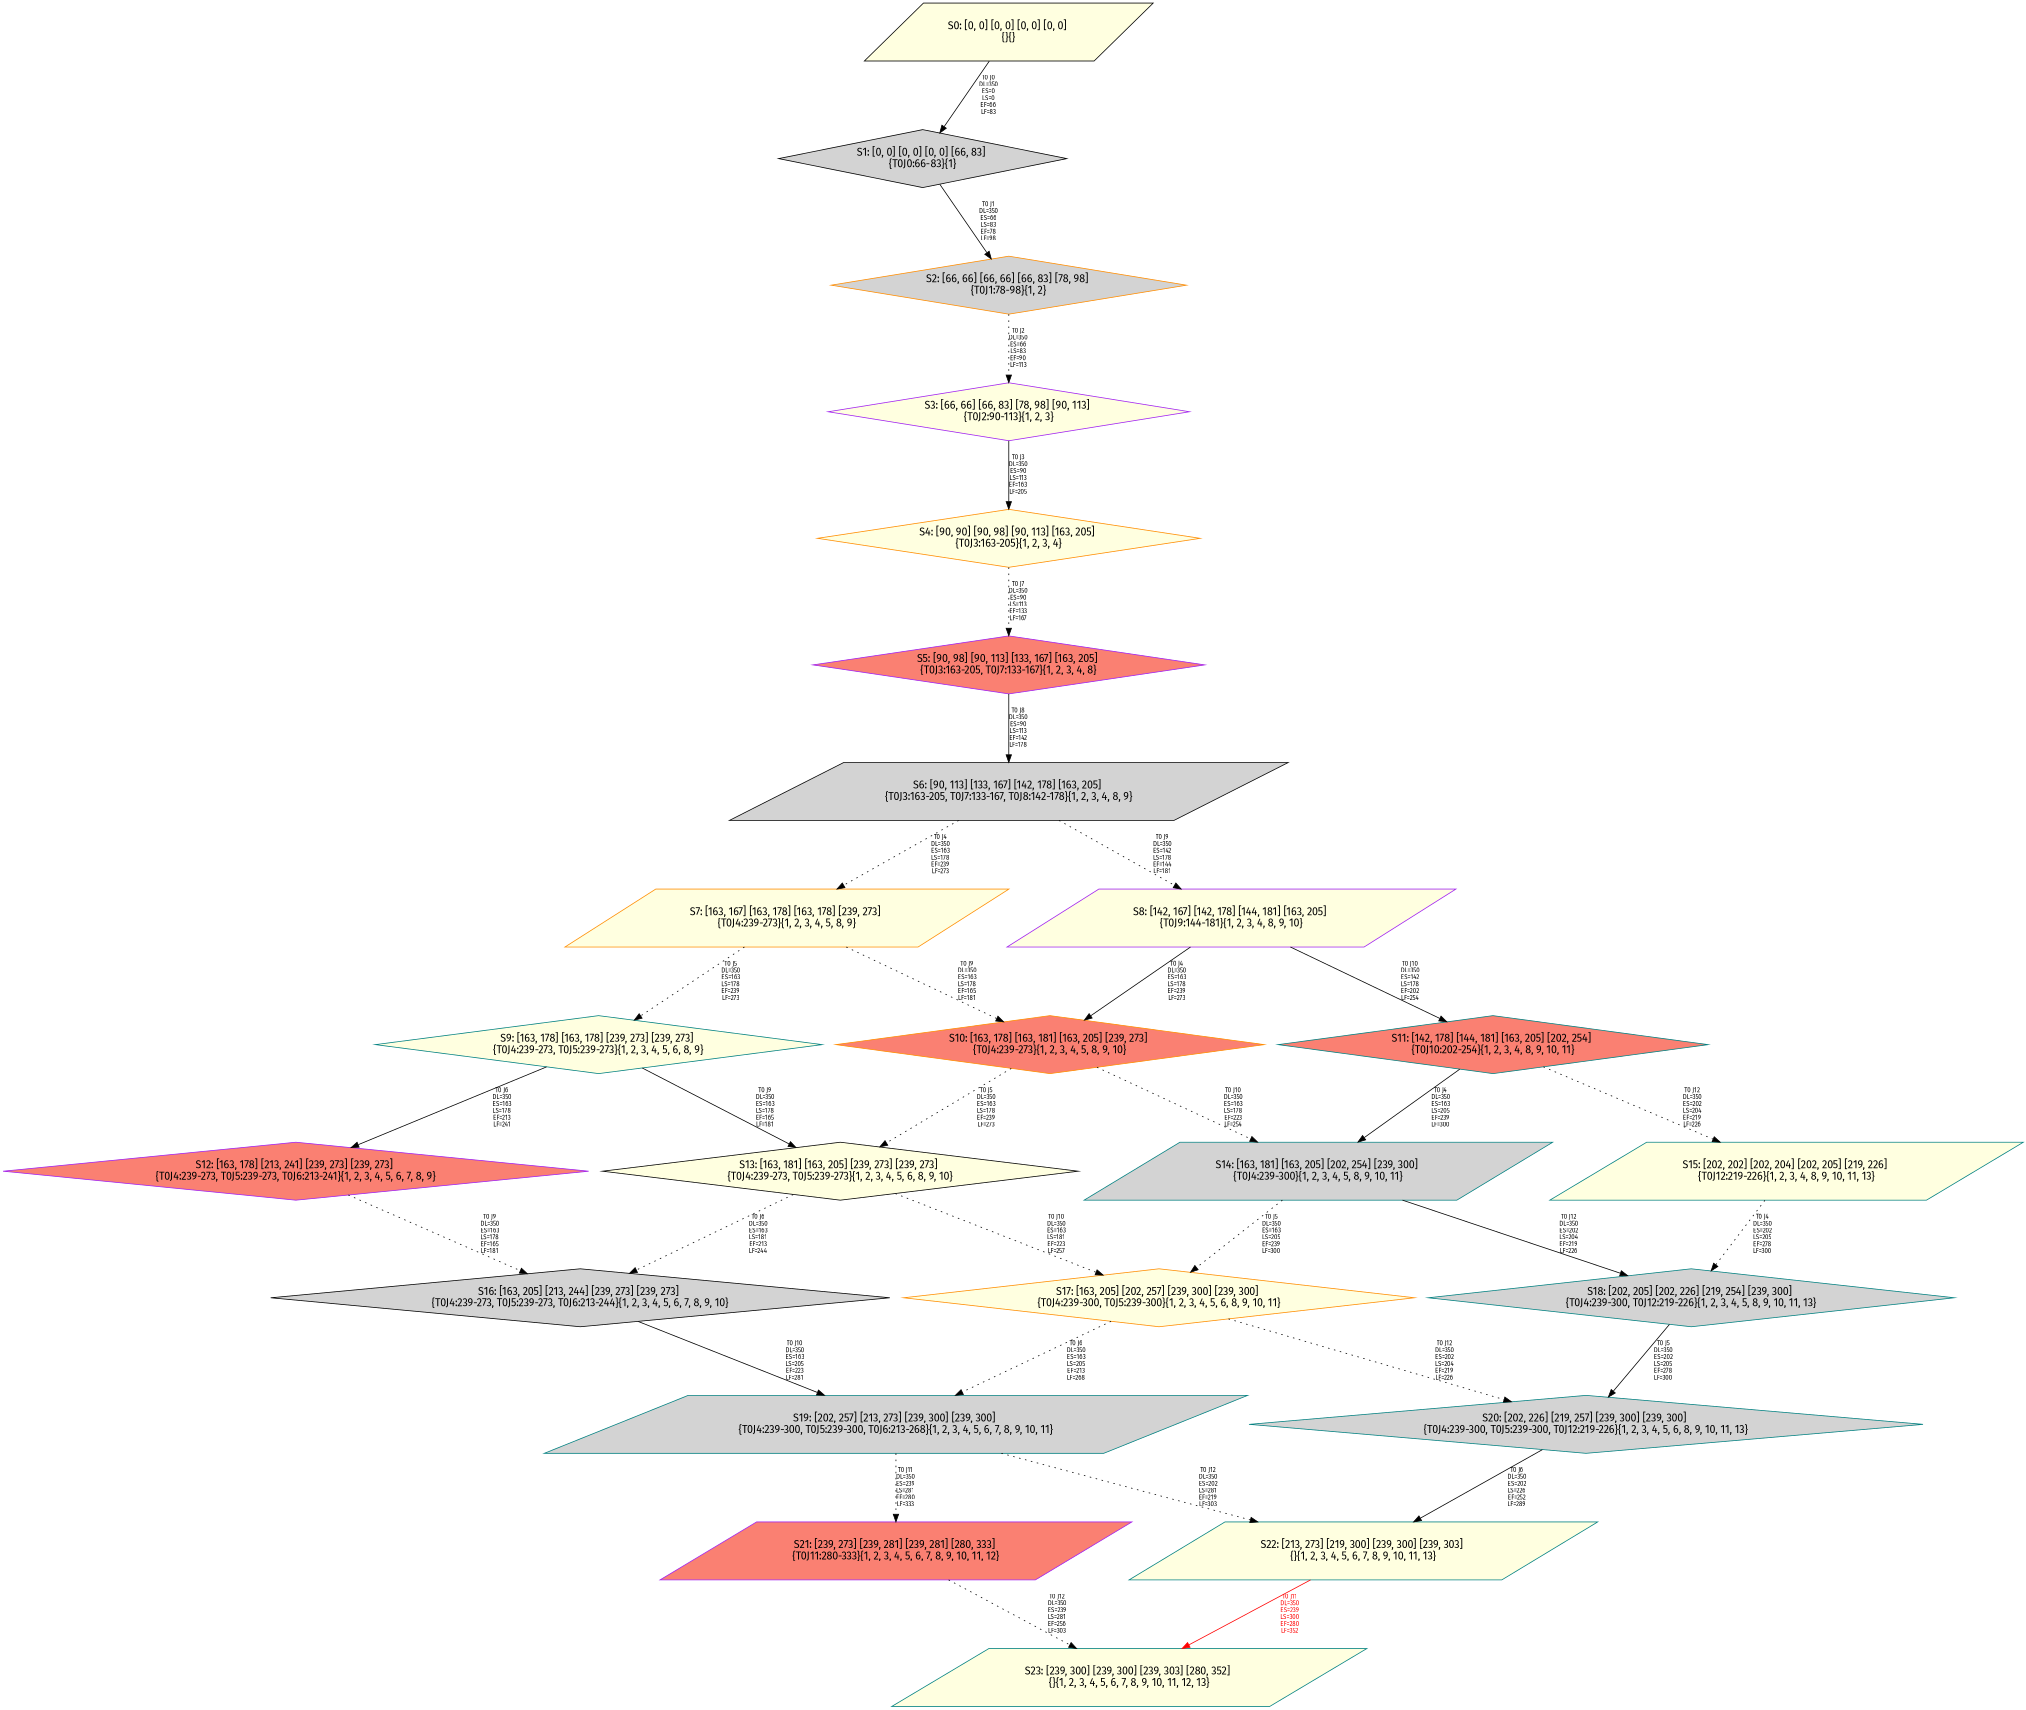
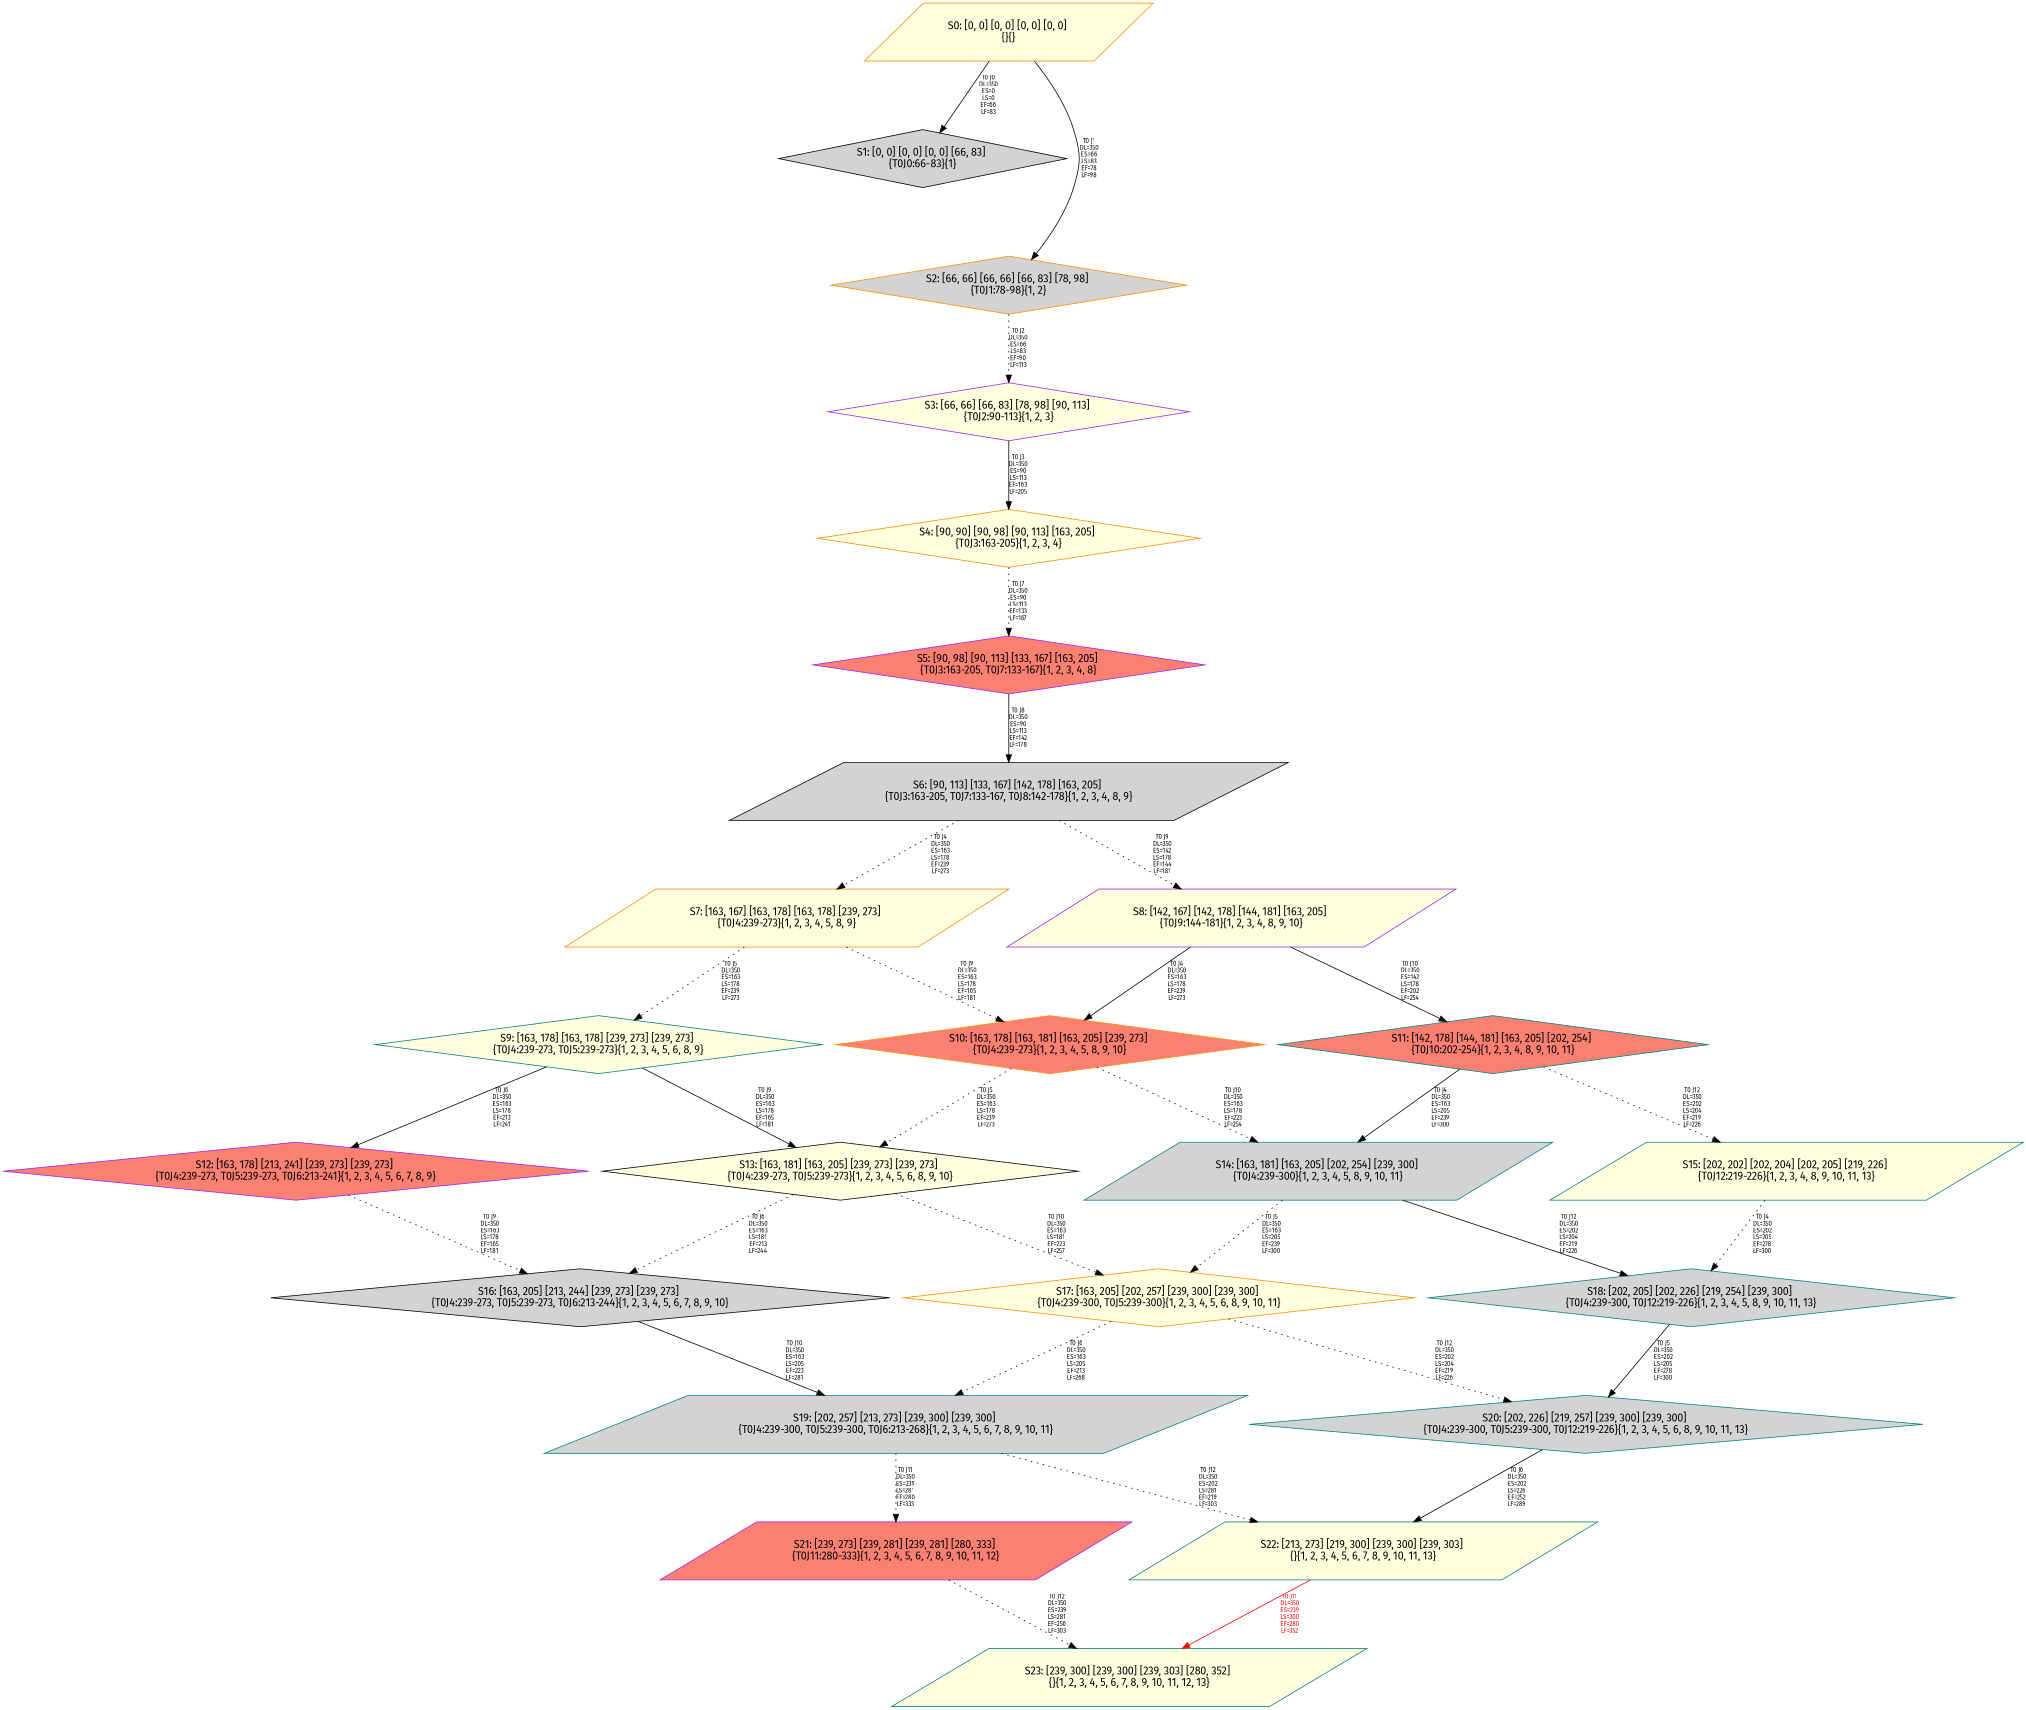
(1009, 32) -> (1009, 32)
(963, 219) -> (1079, 157)
